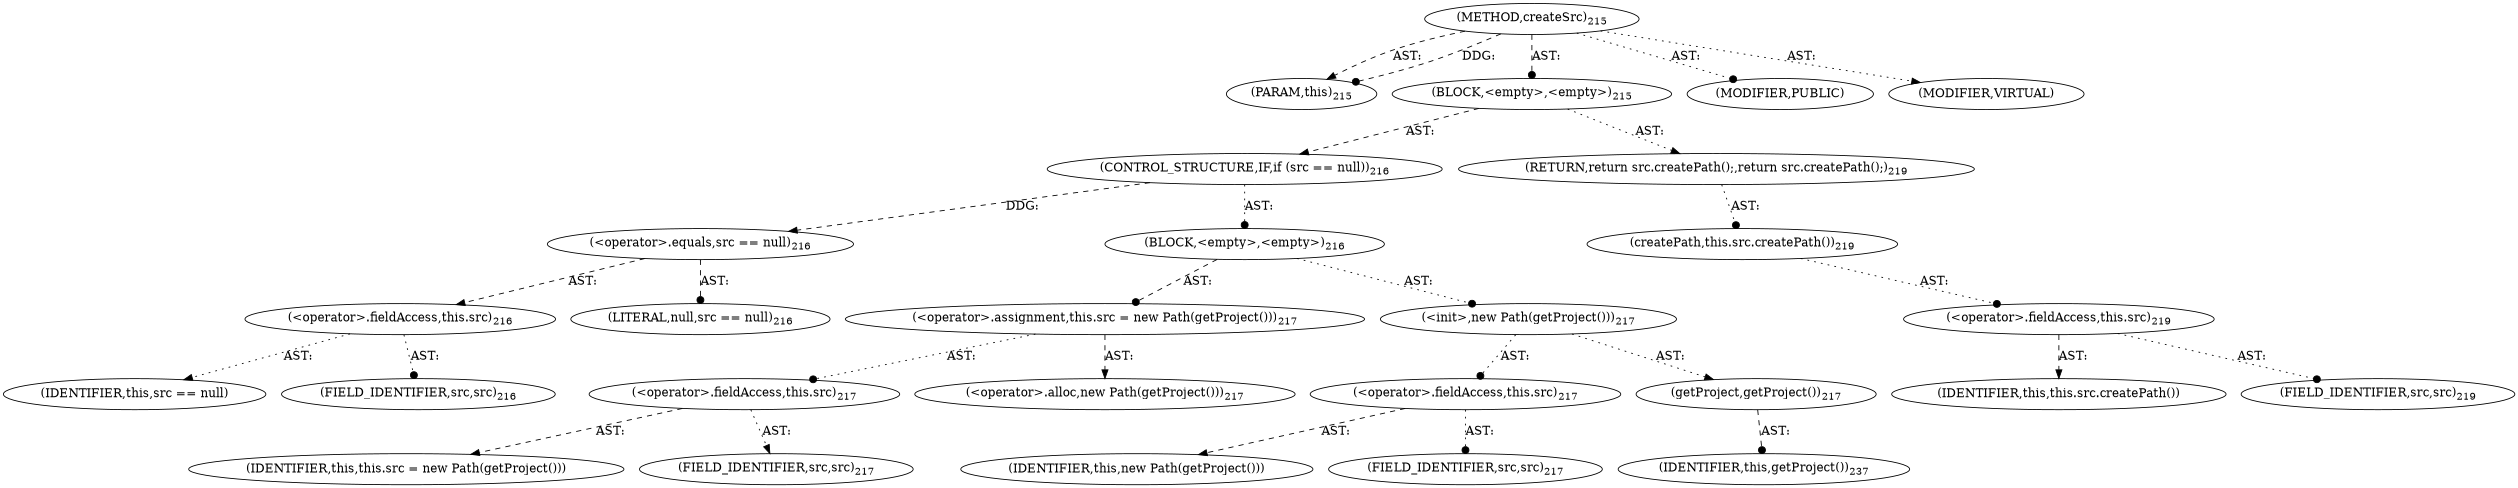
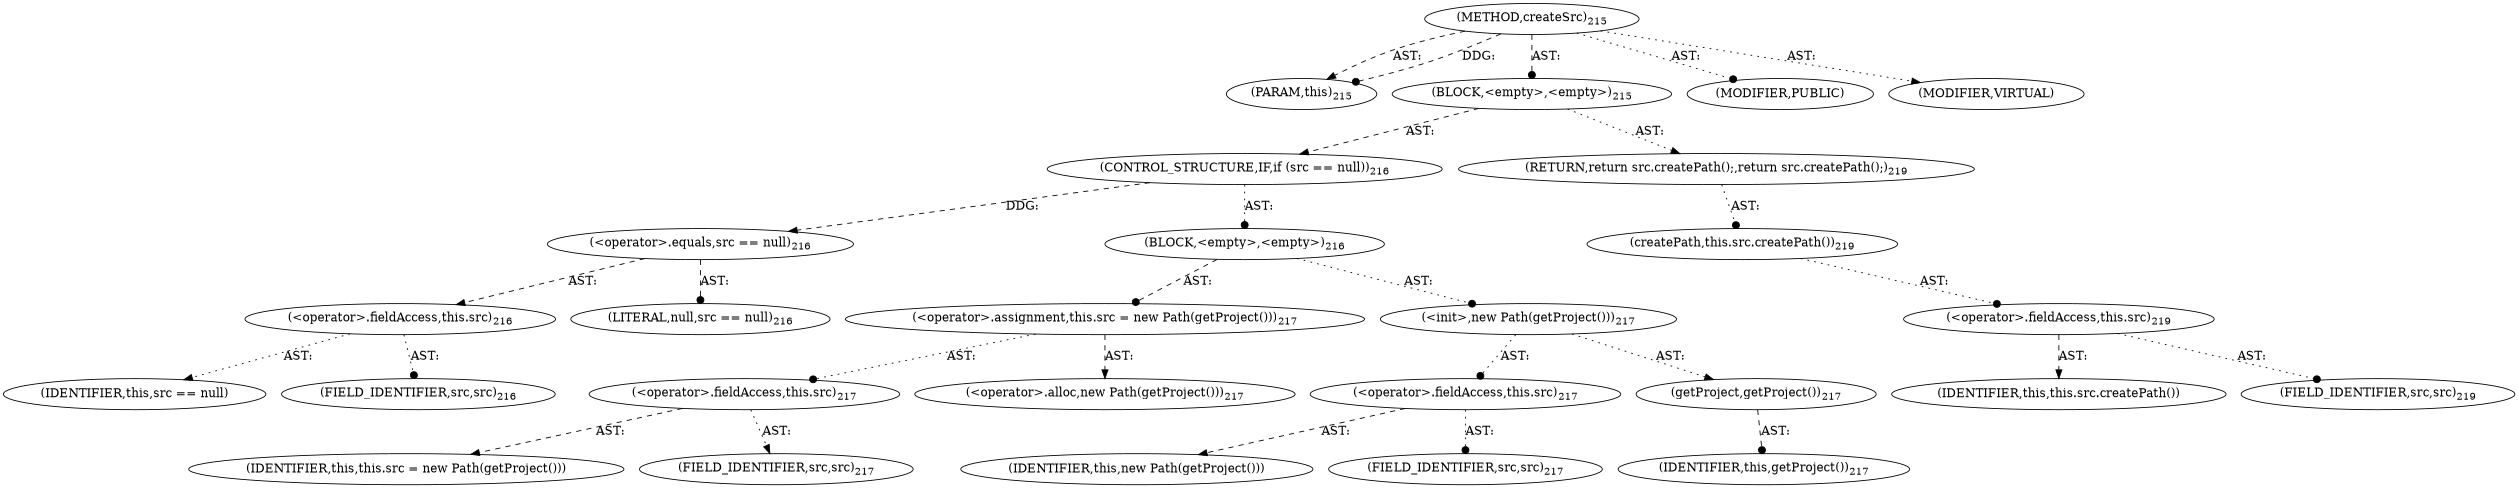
(1859, 468) -> (1859, 468)
